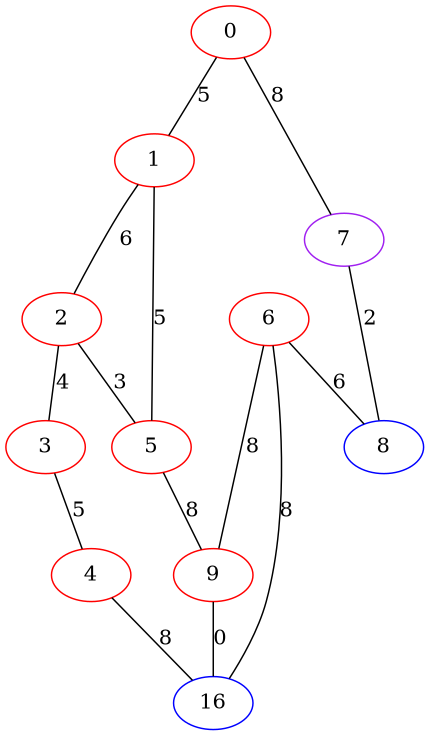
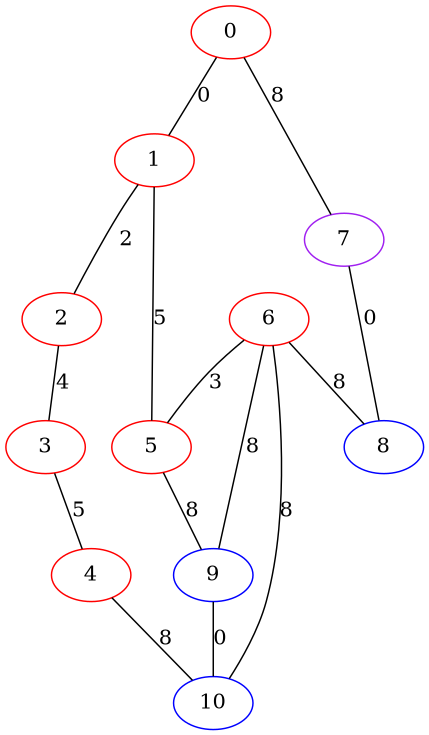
(204, 96) -> (204, 96)
(126, 240) -> (126, 240)
(371, 319) -> (371, 319)
(107, 383) -> (203, 379)
(340, 383) -> (340, 383)
(213, 575) -> (213, 575)
(213, 703) -> (213, 703)
